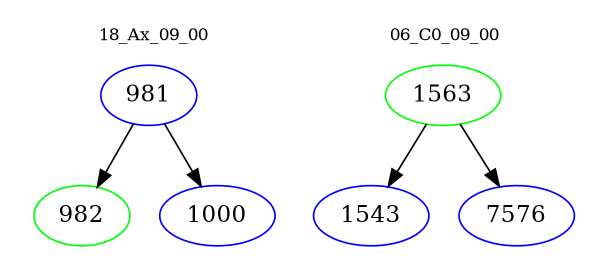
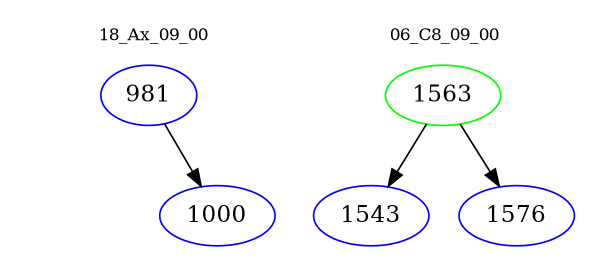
(445, 36) -> (445, 36)
(82, 216) -> none
(517, 216) -> (517, 216)
